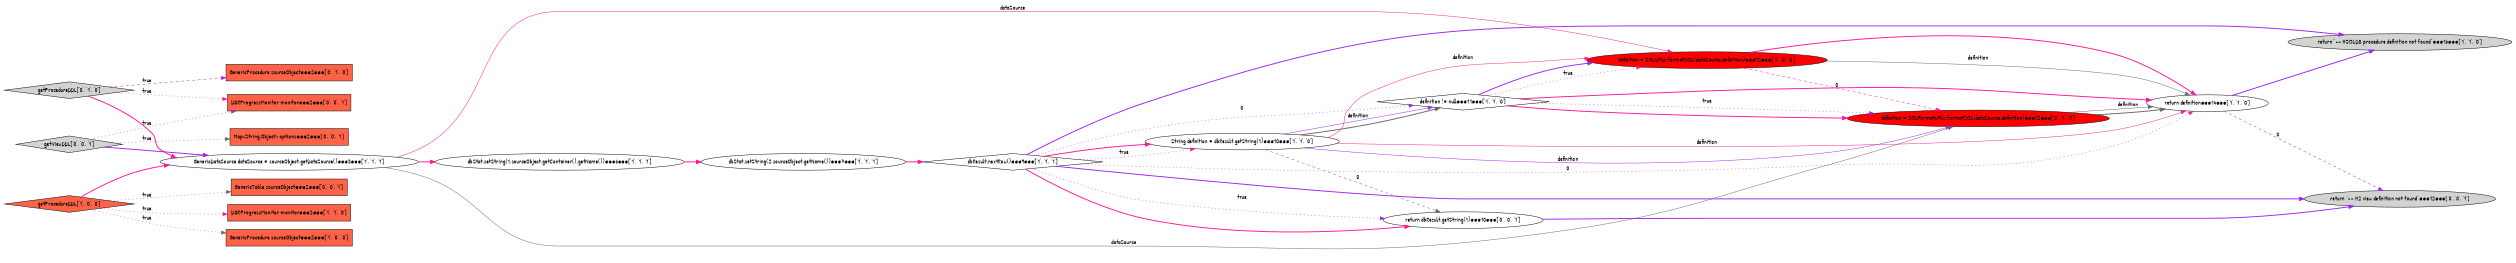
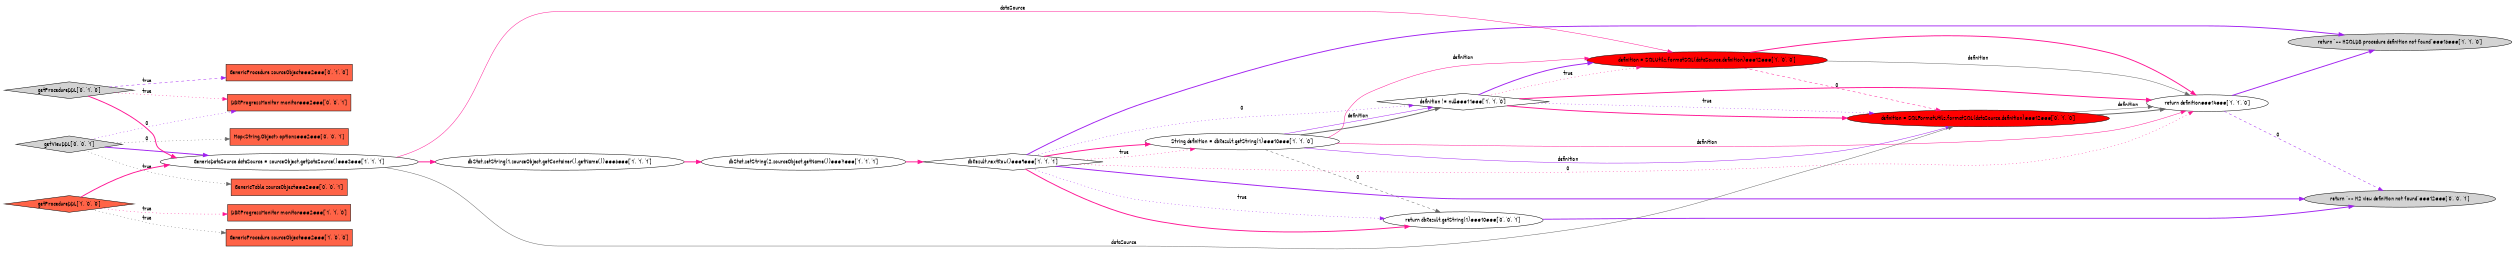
(147, 123) -> (147, 123)
(147, 139) -> (147, 139)
(168, 196) -> (154, 173)
